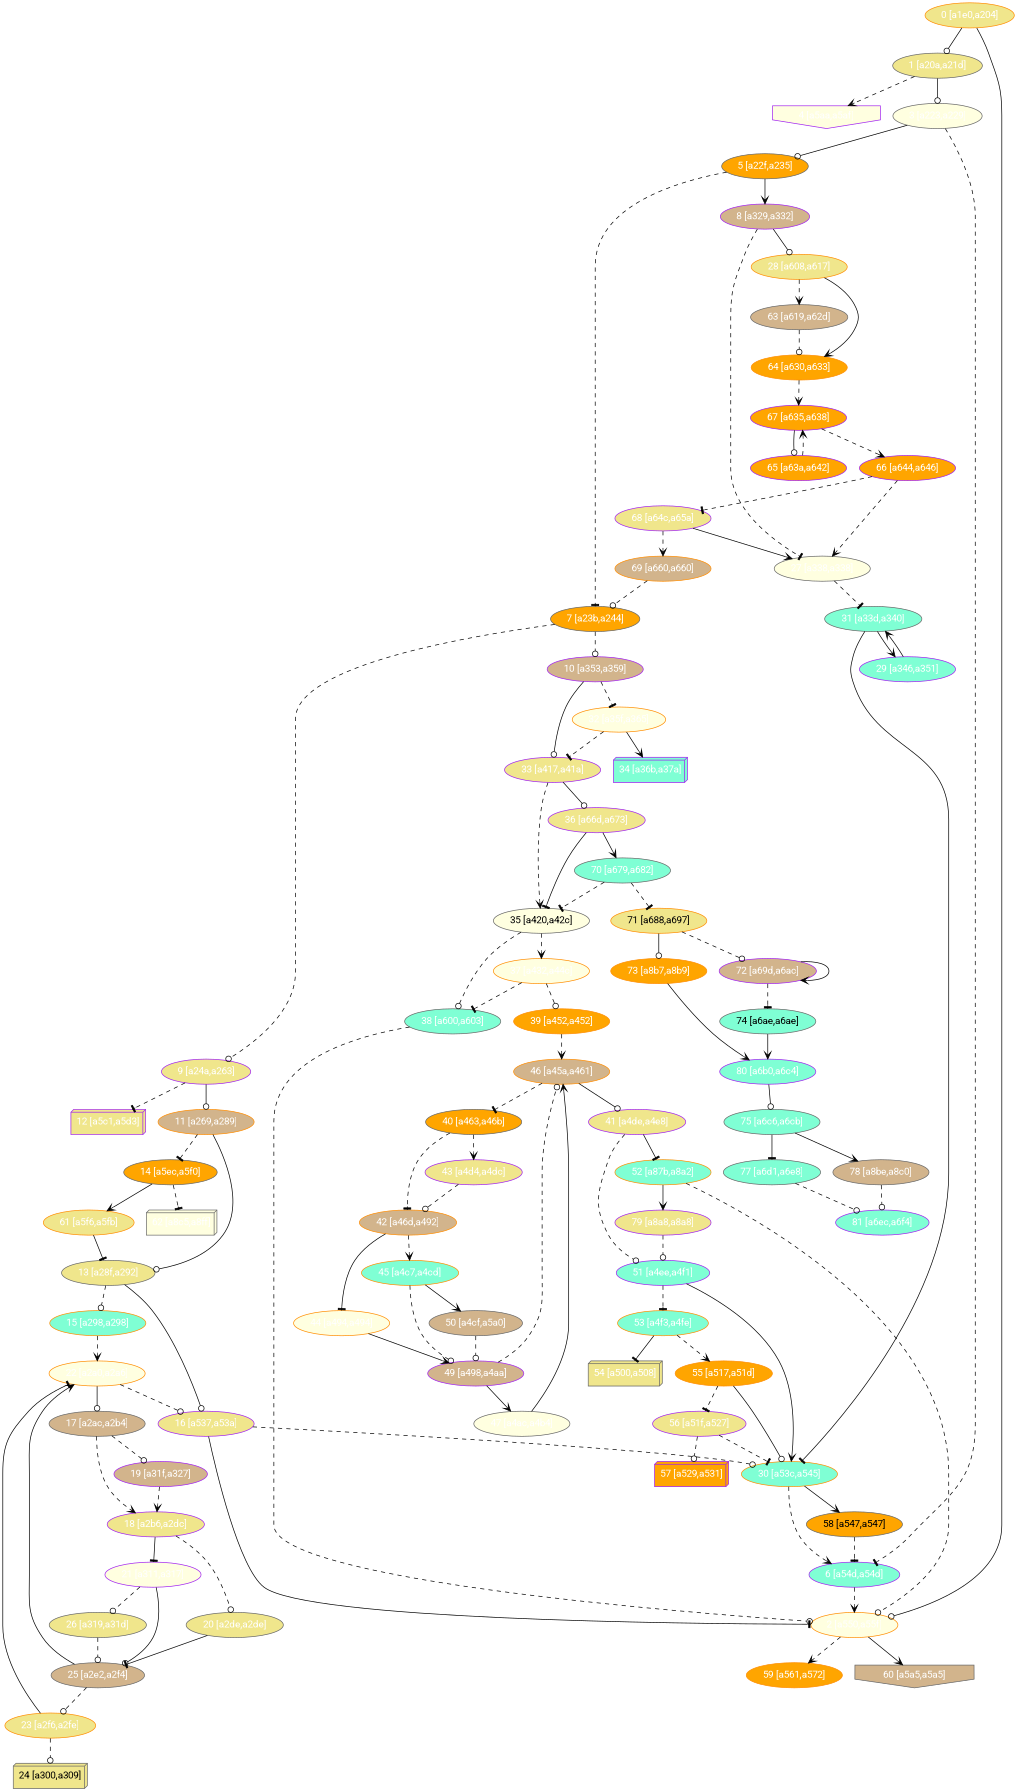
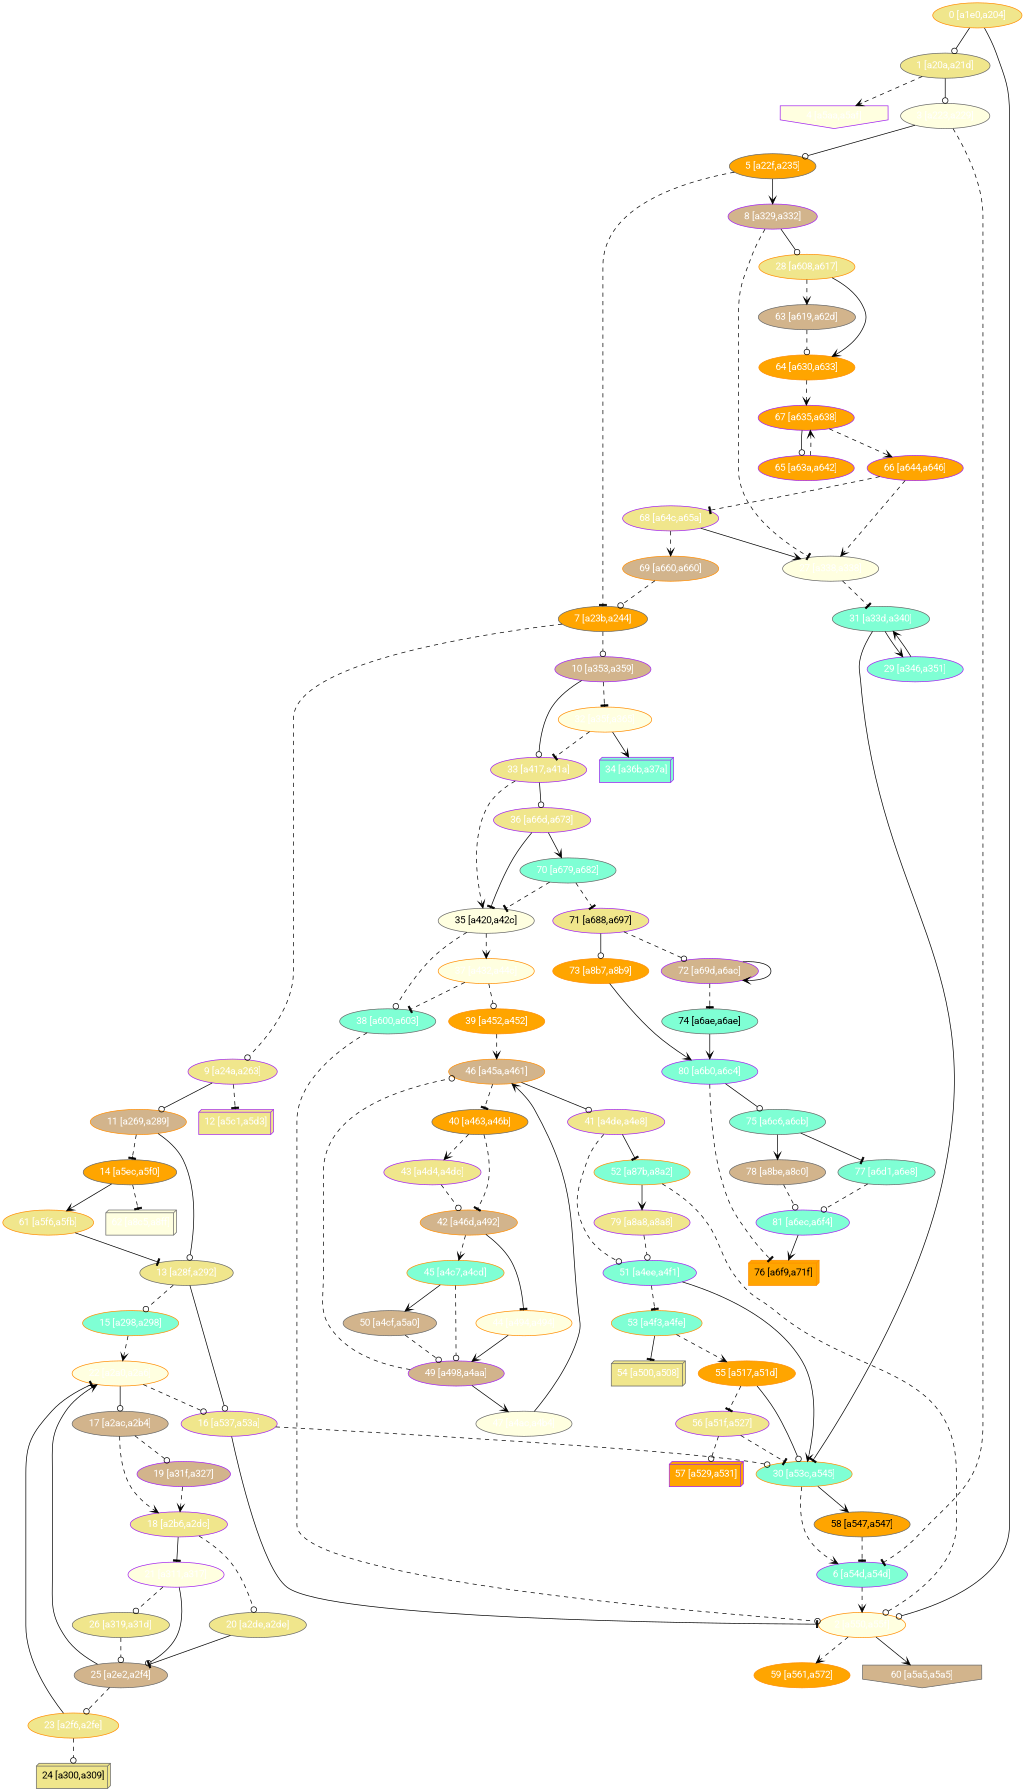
(659, 921) -> (601, 921)
none -> (784, 1273)
